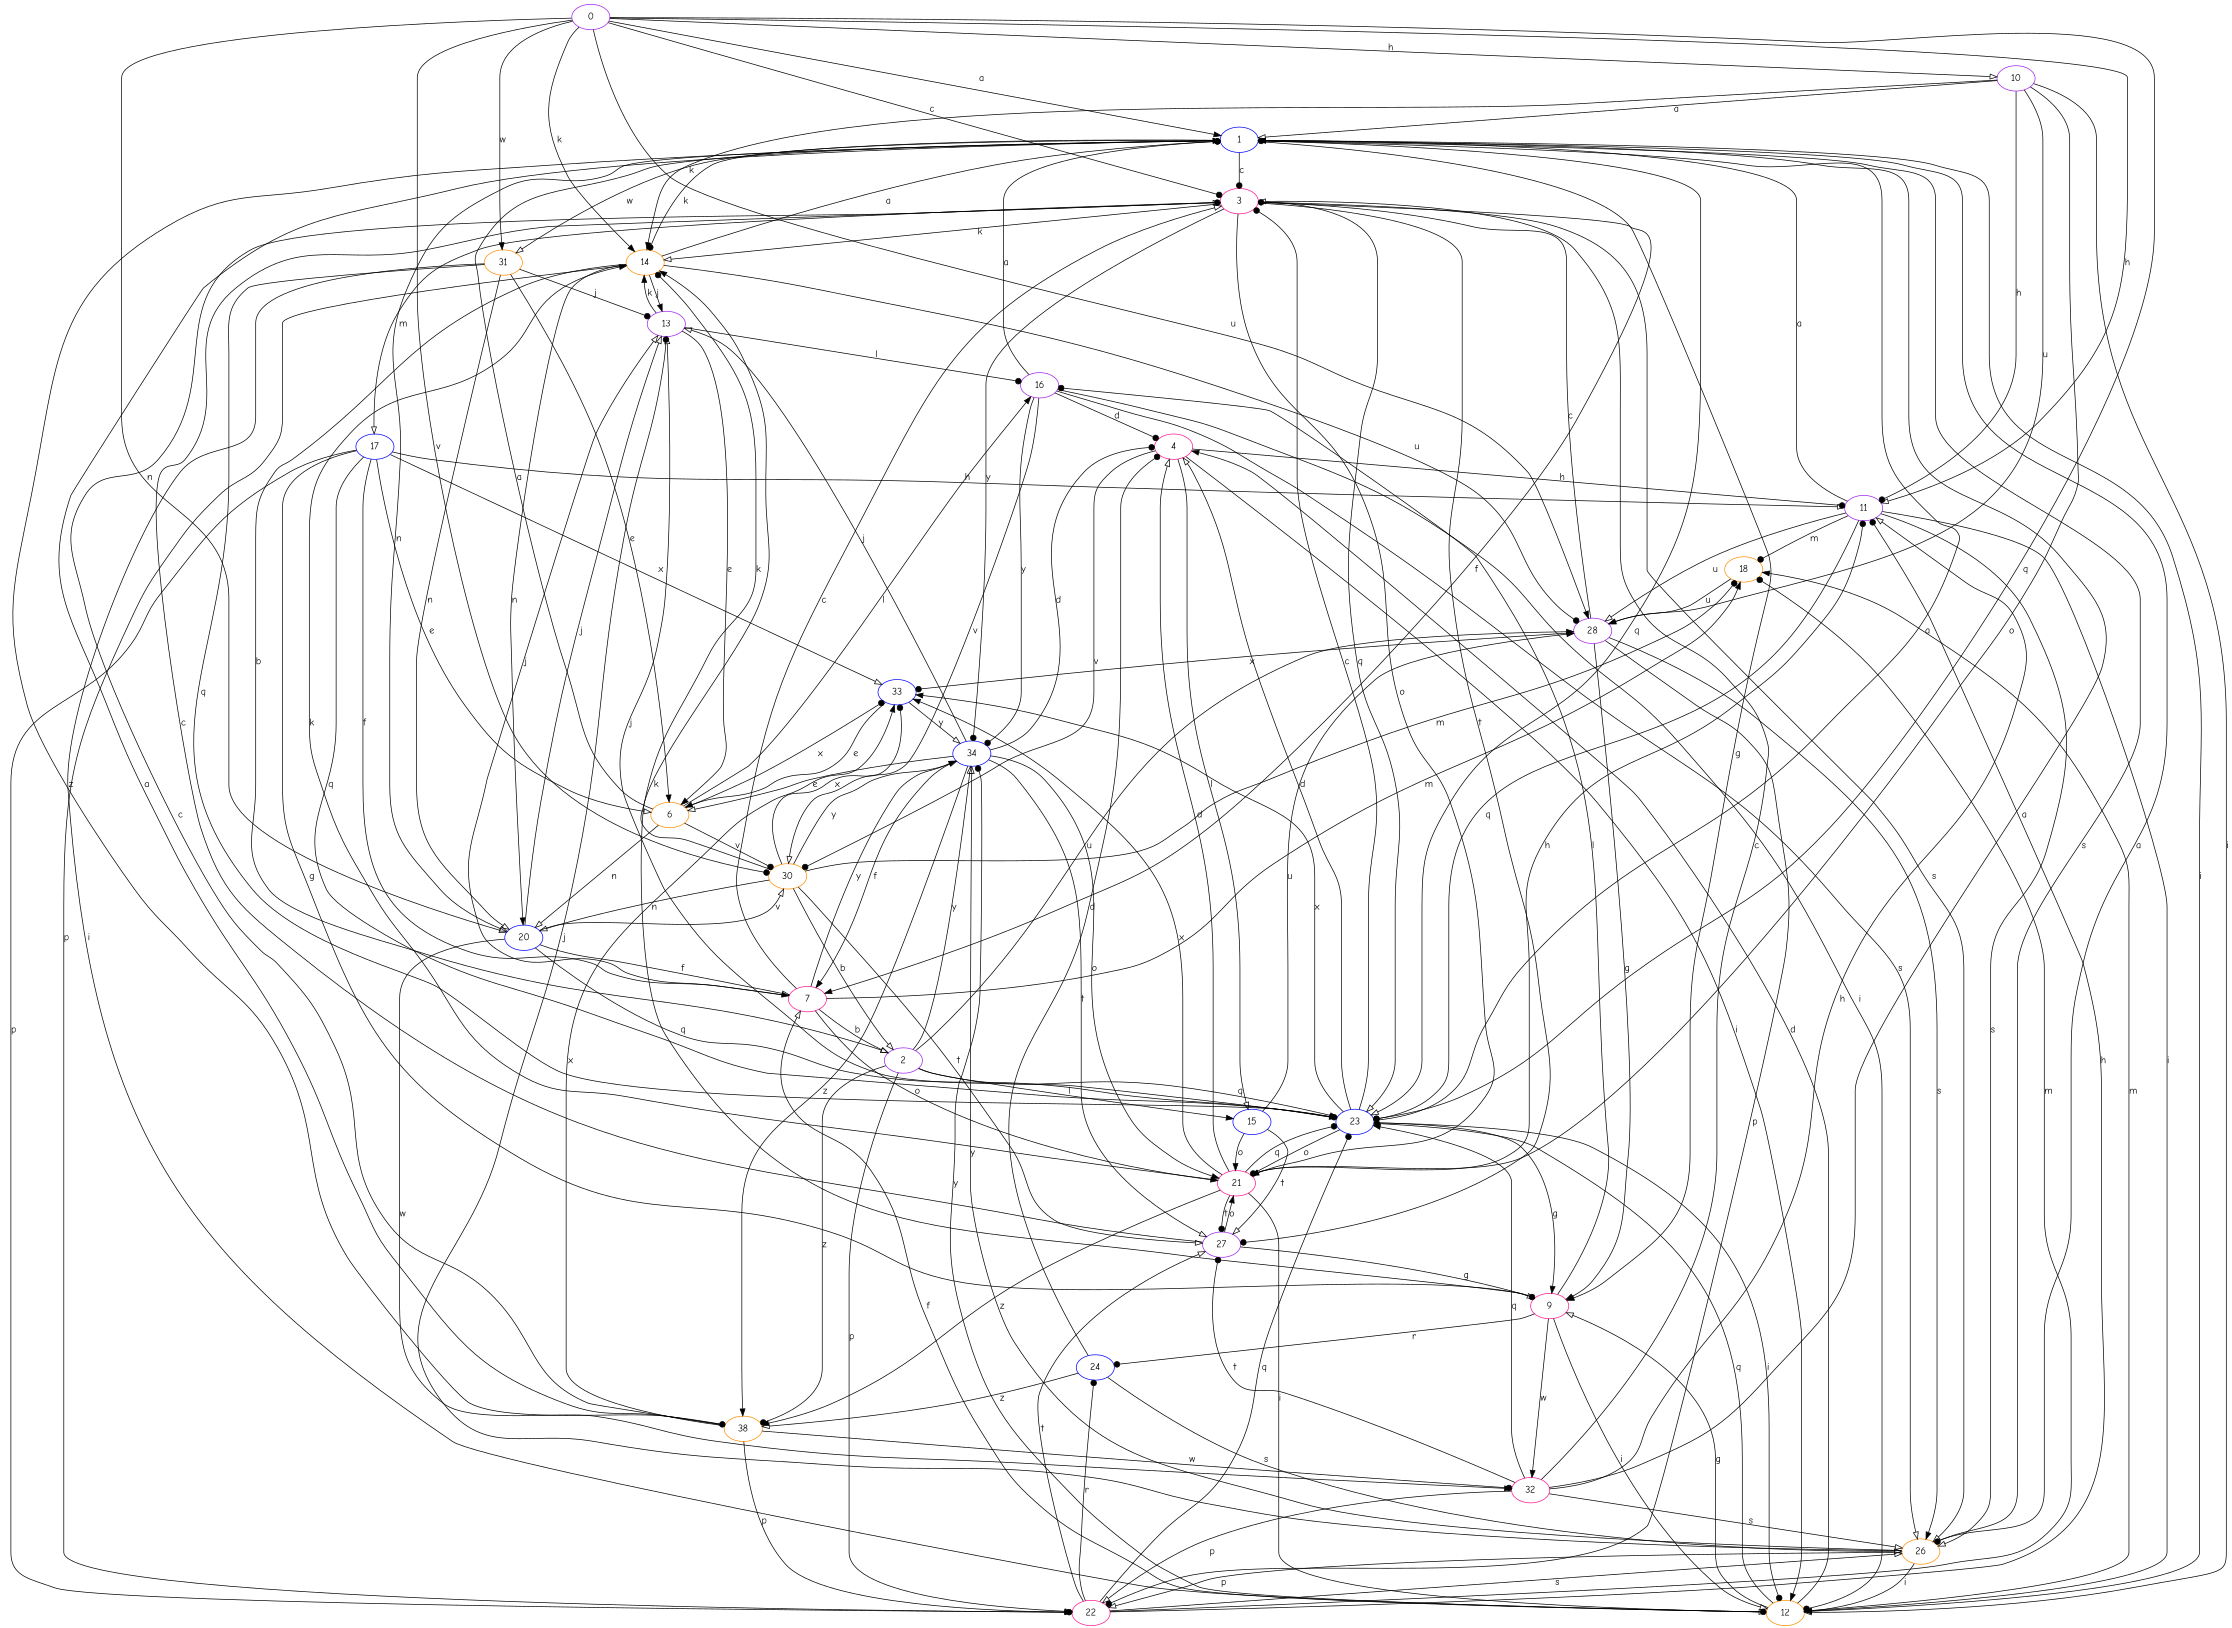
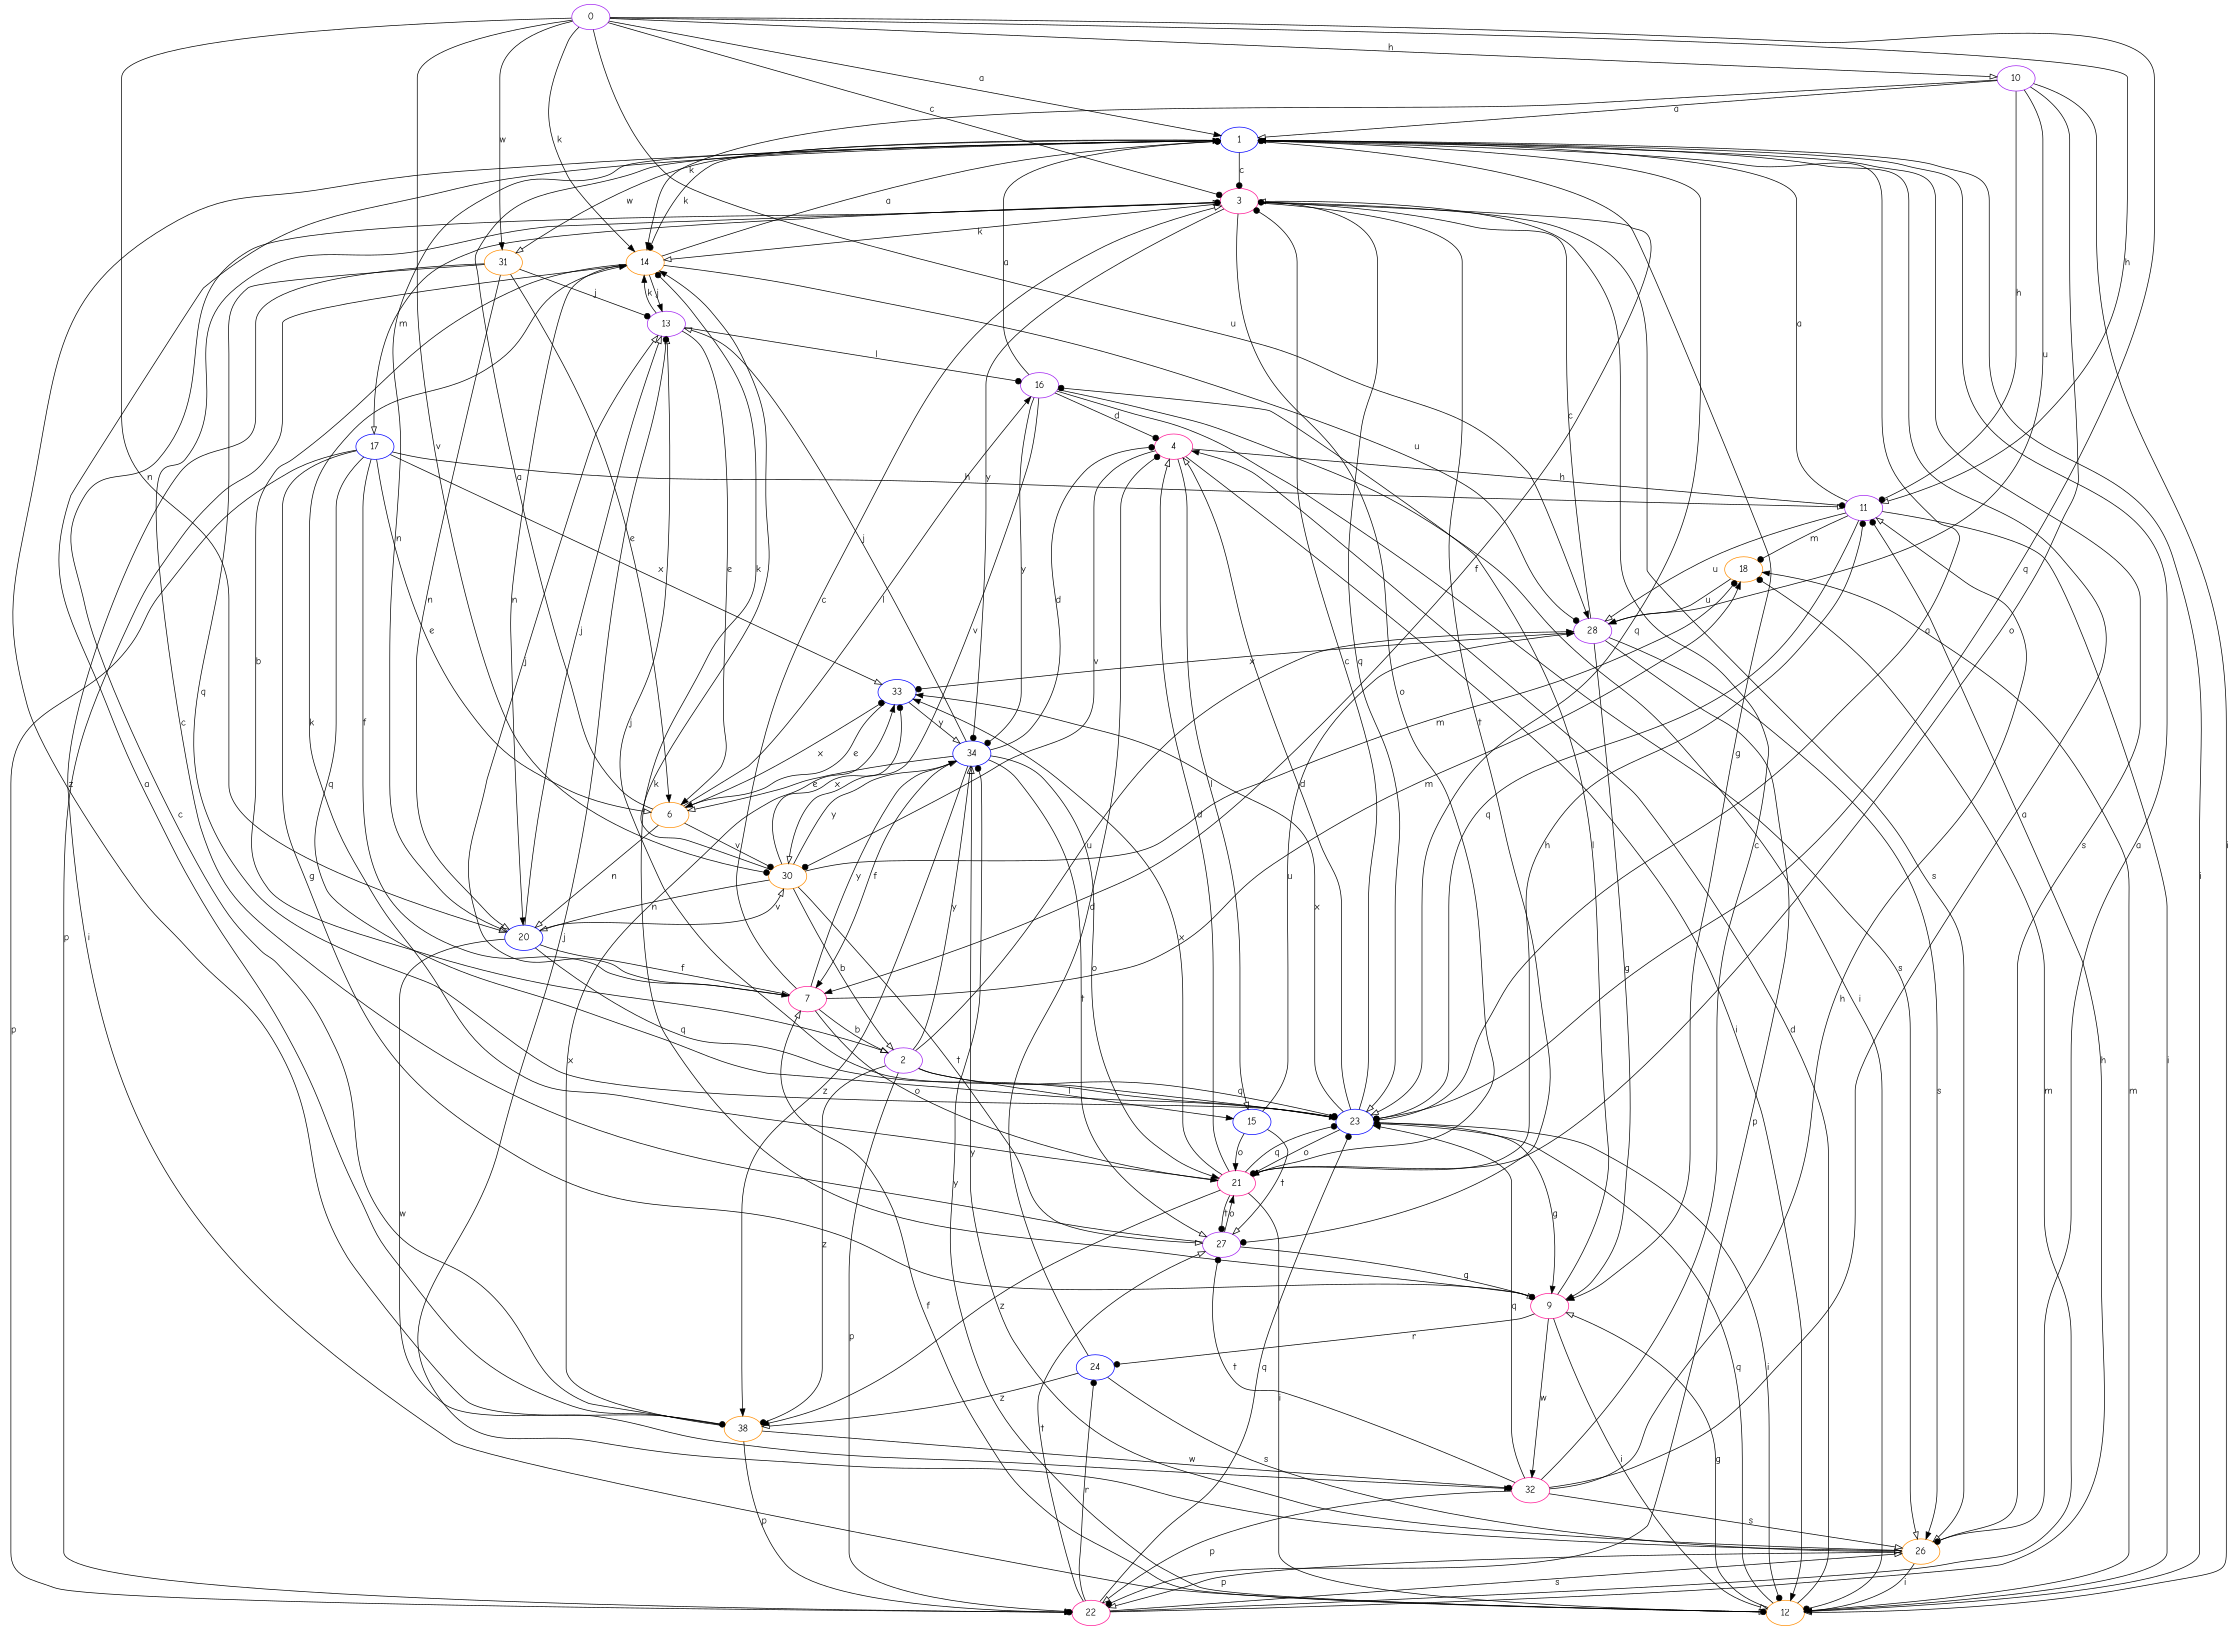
(1991, 987) -> none
(1125, 1082) -> (1125, 1082)
